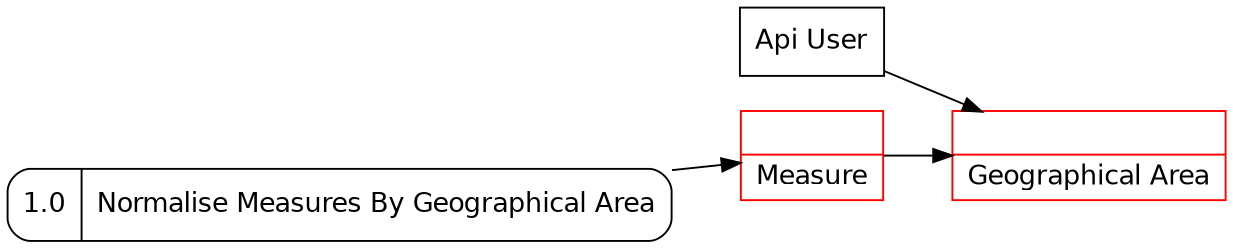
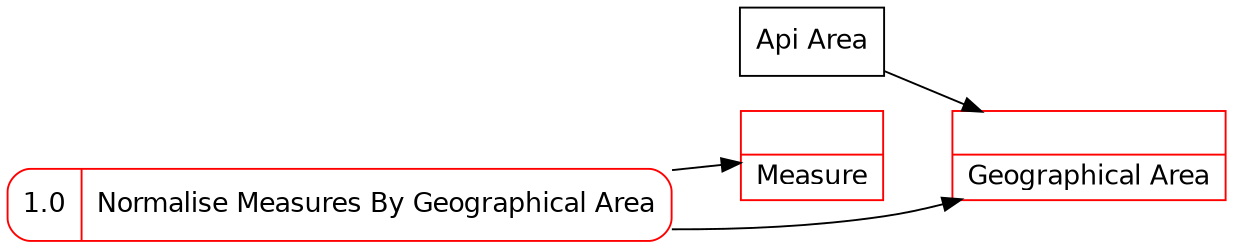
(812, 42) -> (812, 42)
(908, 156) -> (808, 225)
(340, 205) -> (340, 205)
